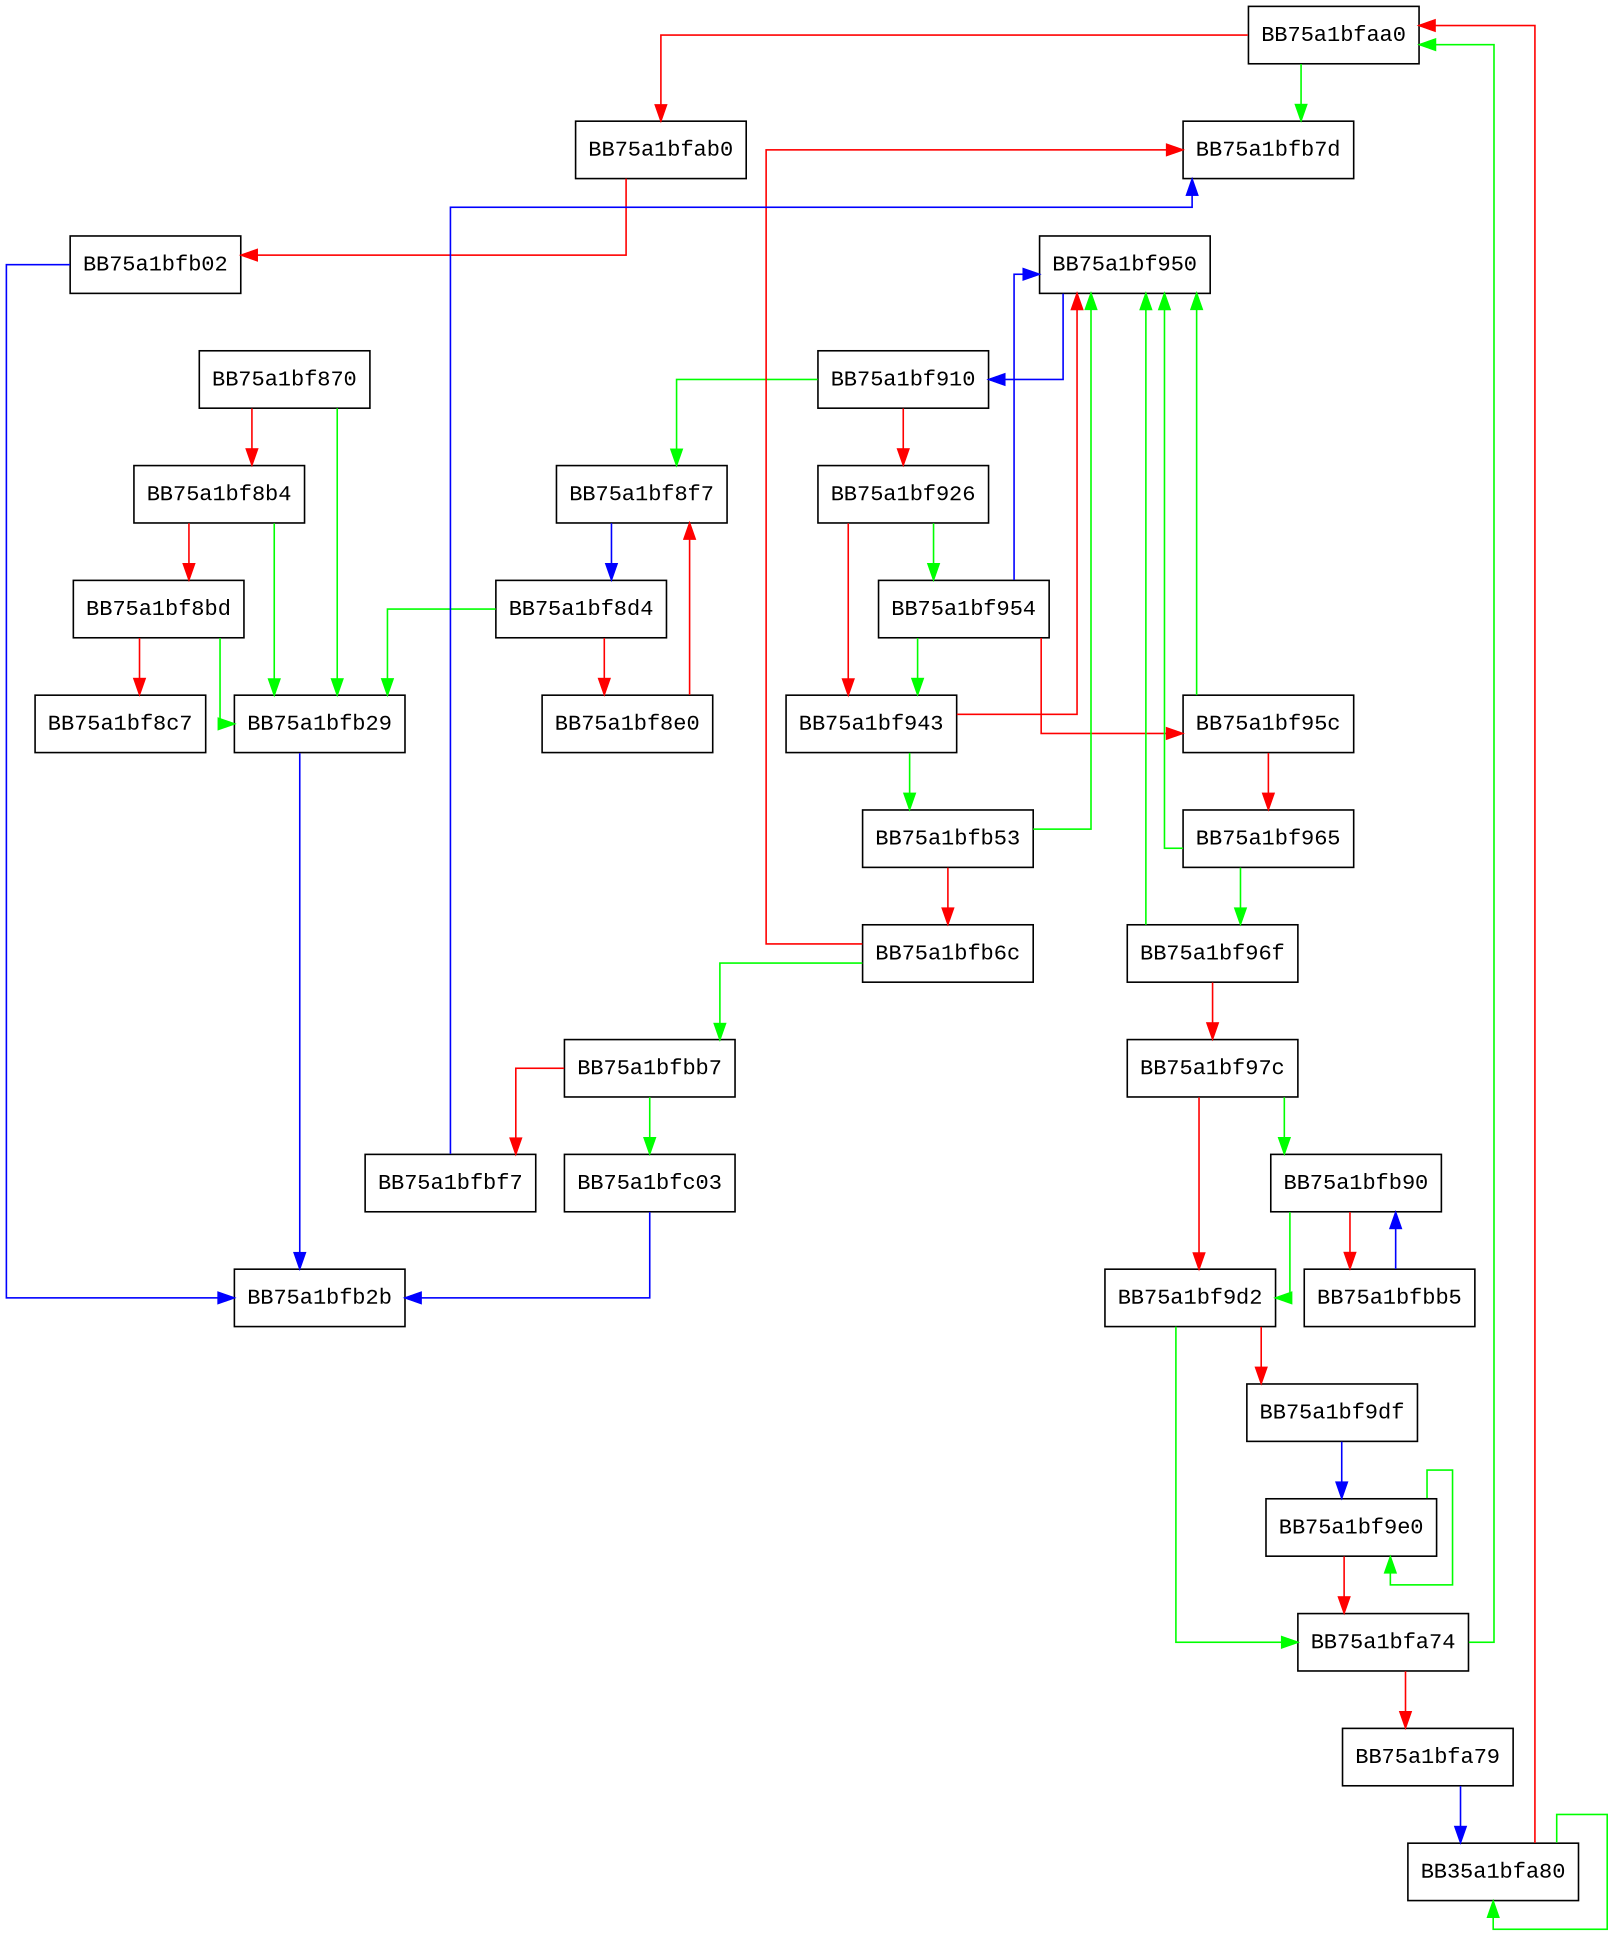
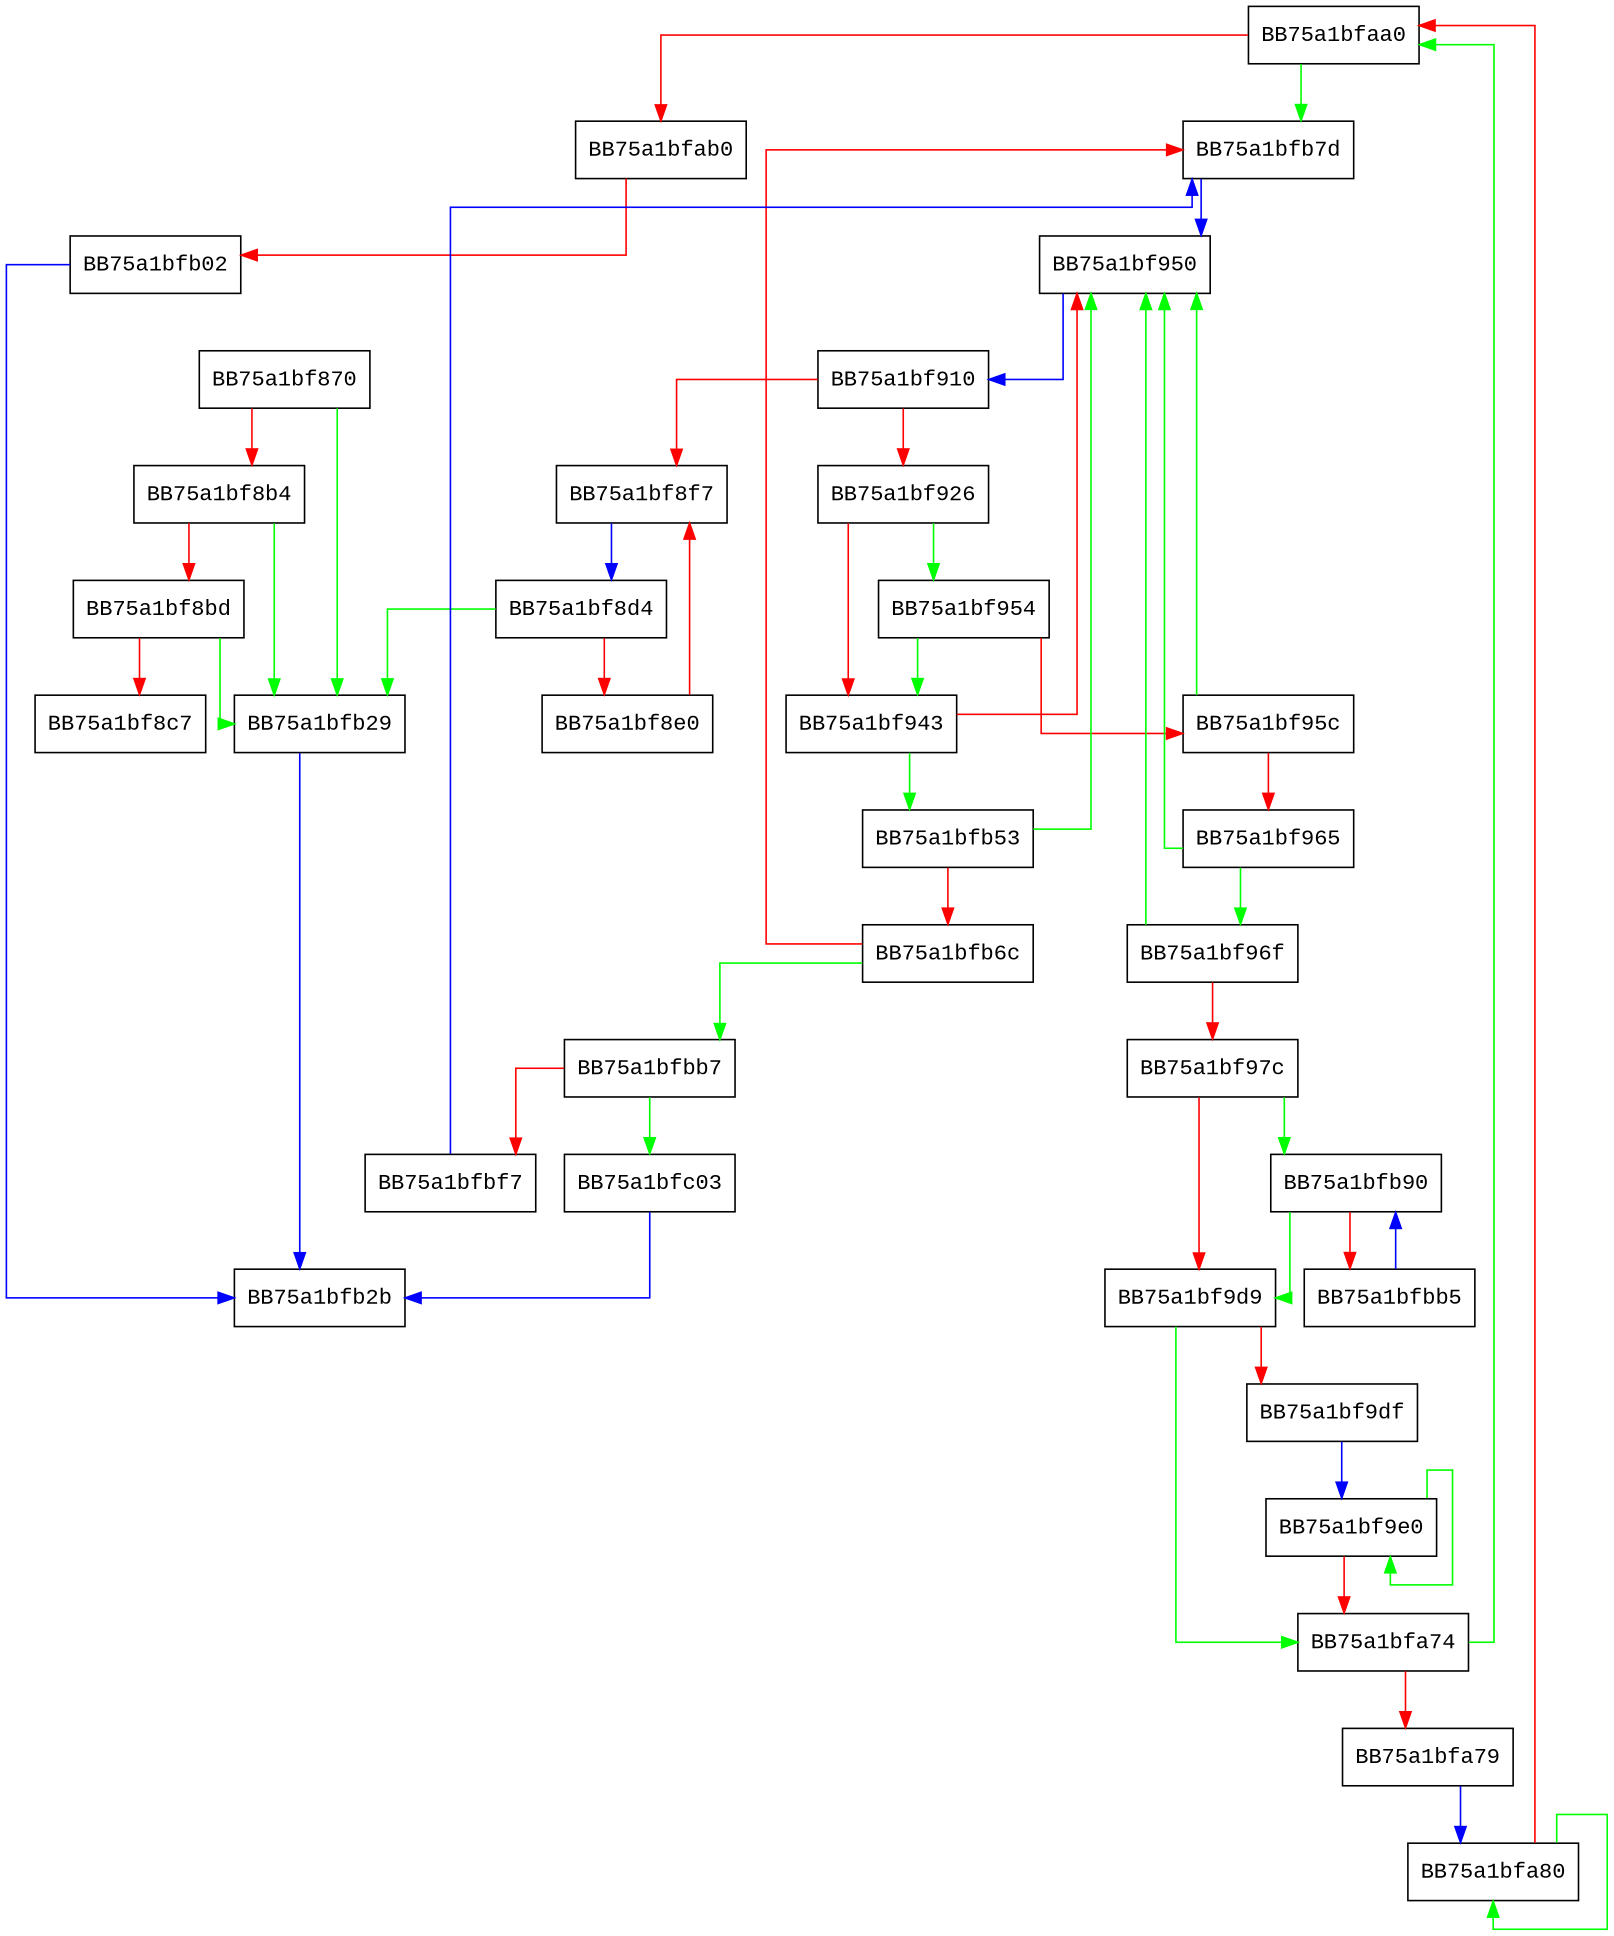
(712, 379) -> (712, 379)
(1014, 422) -> (1201, 191)
(1190, 1298) -> (1190, 1298)
(1493, 1872) -> (1493, 1872)
